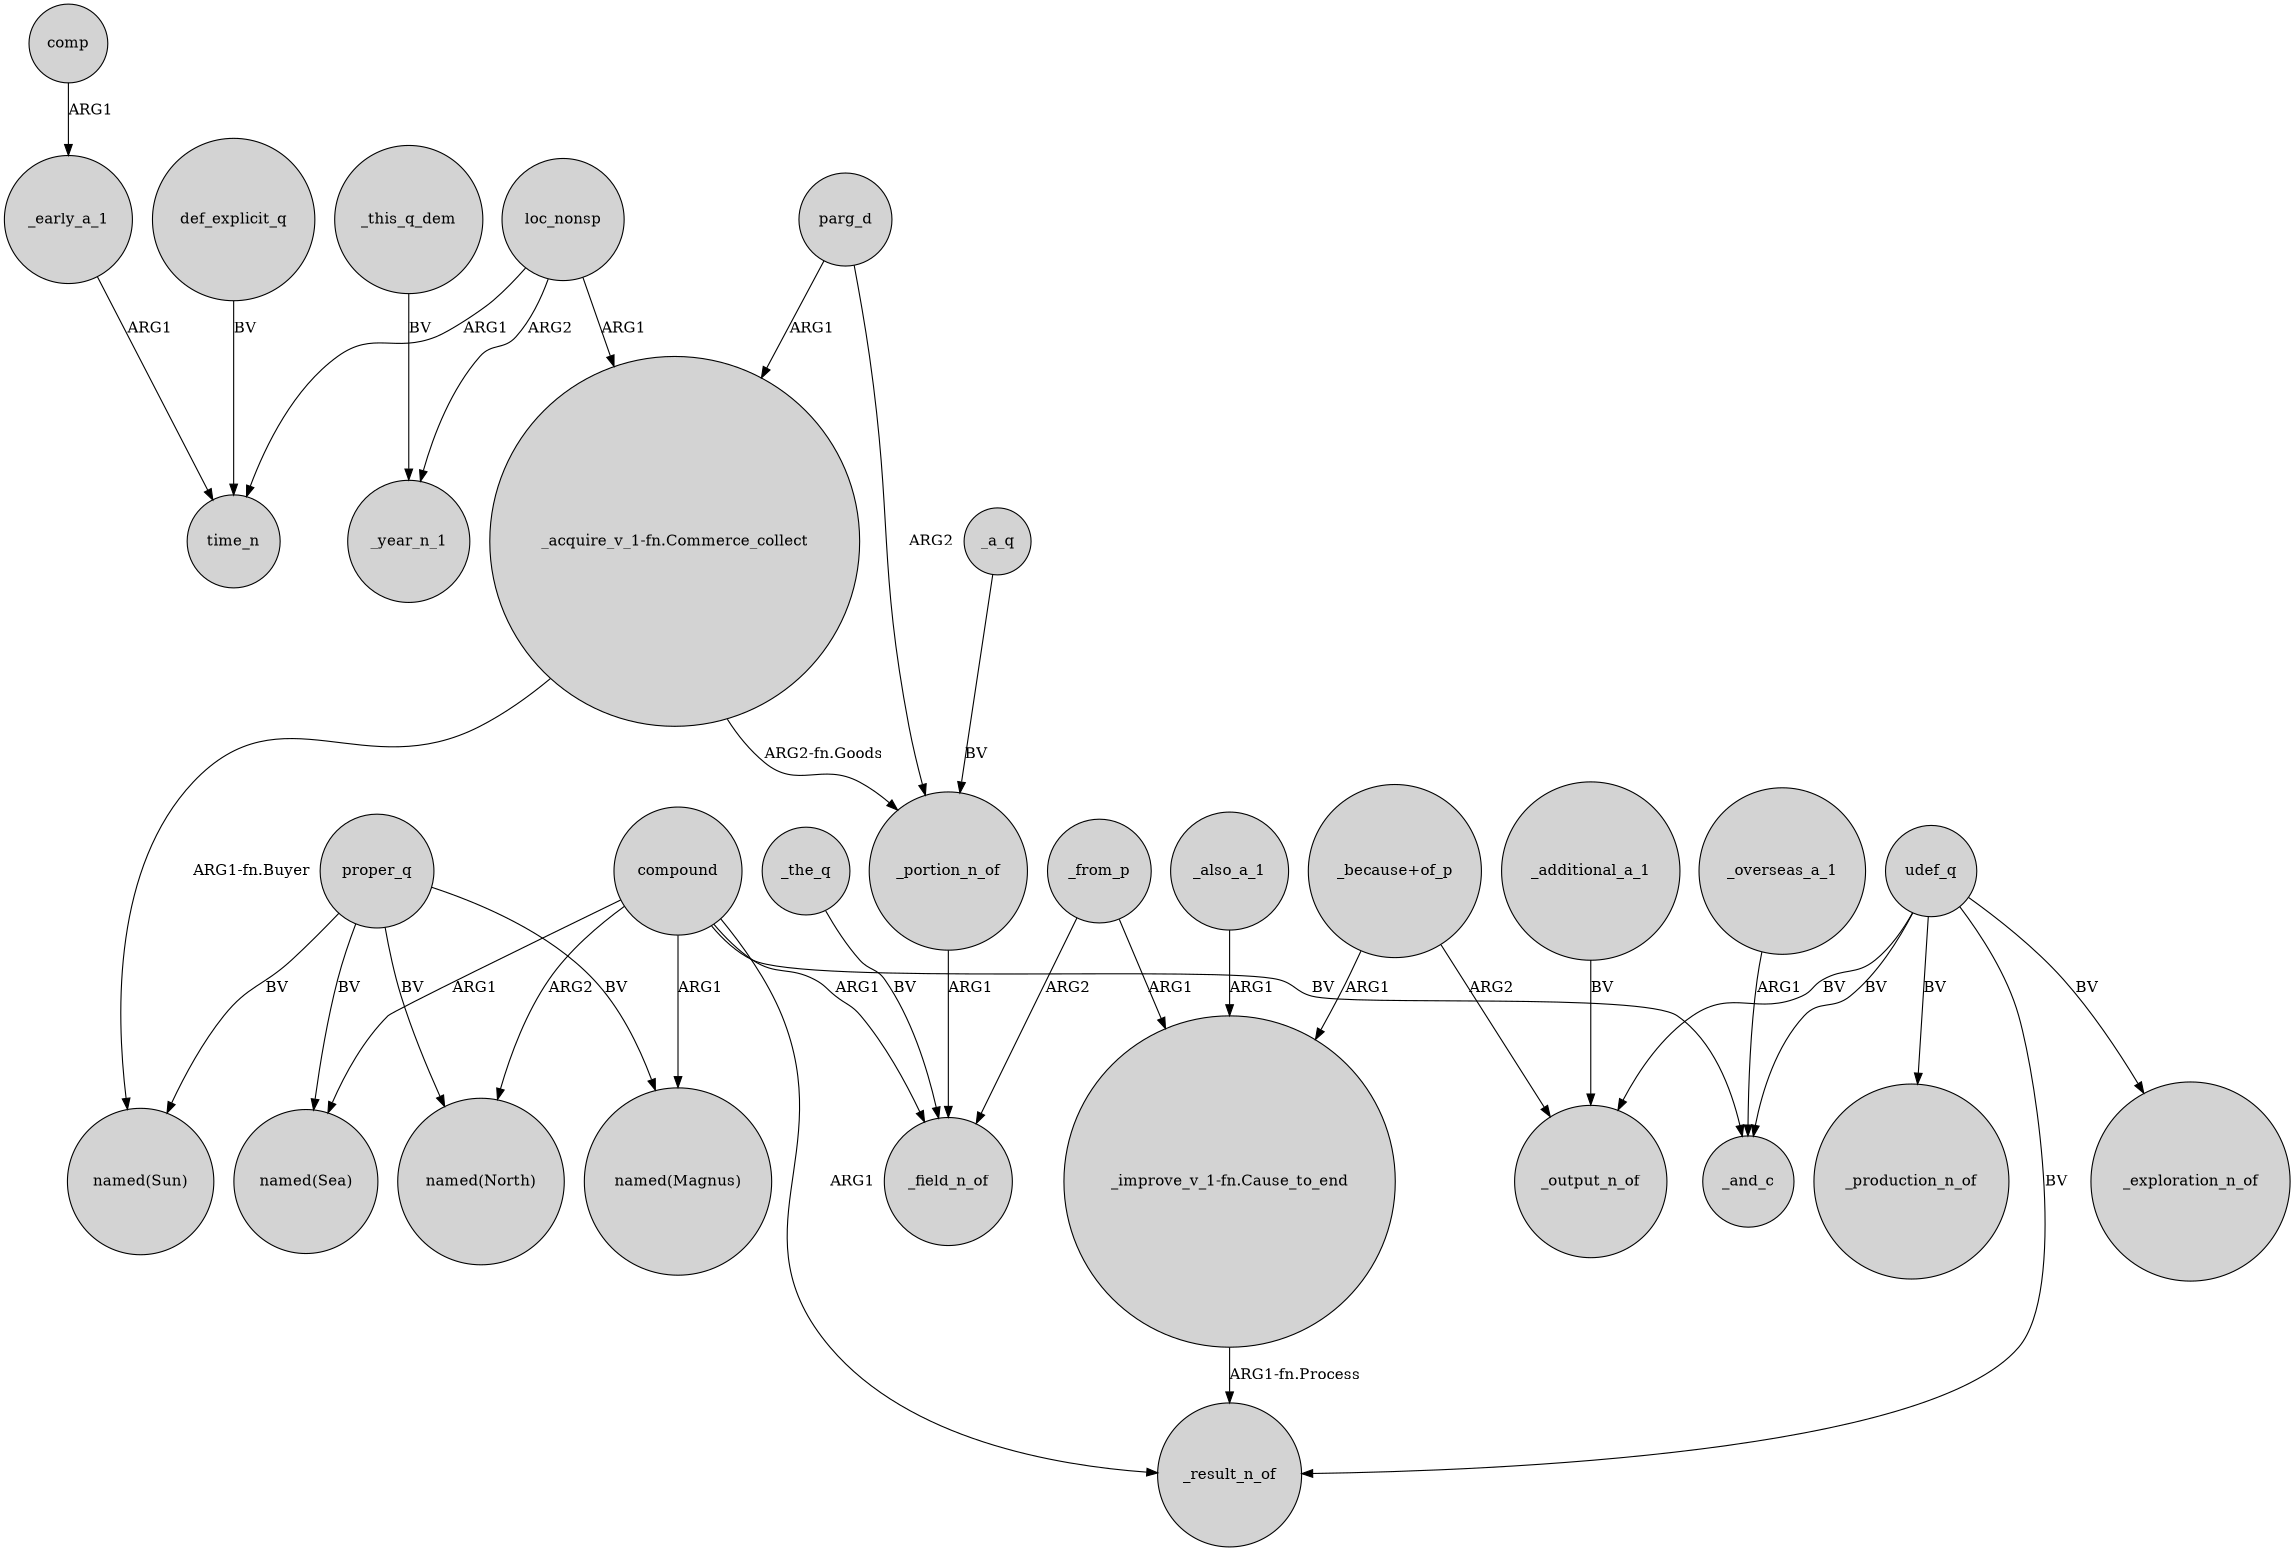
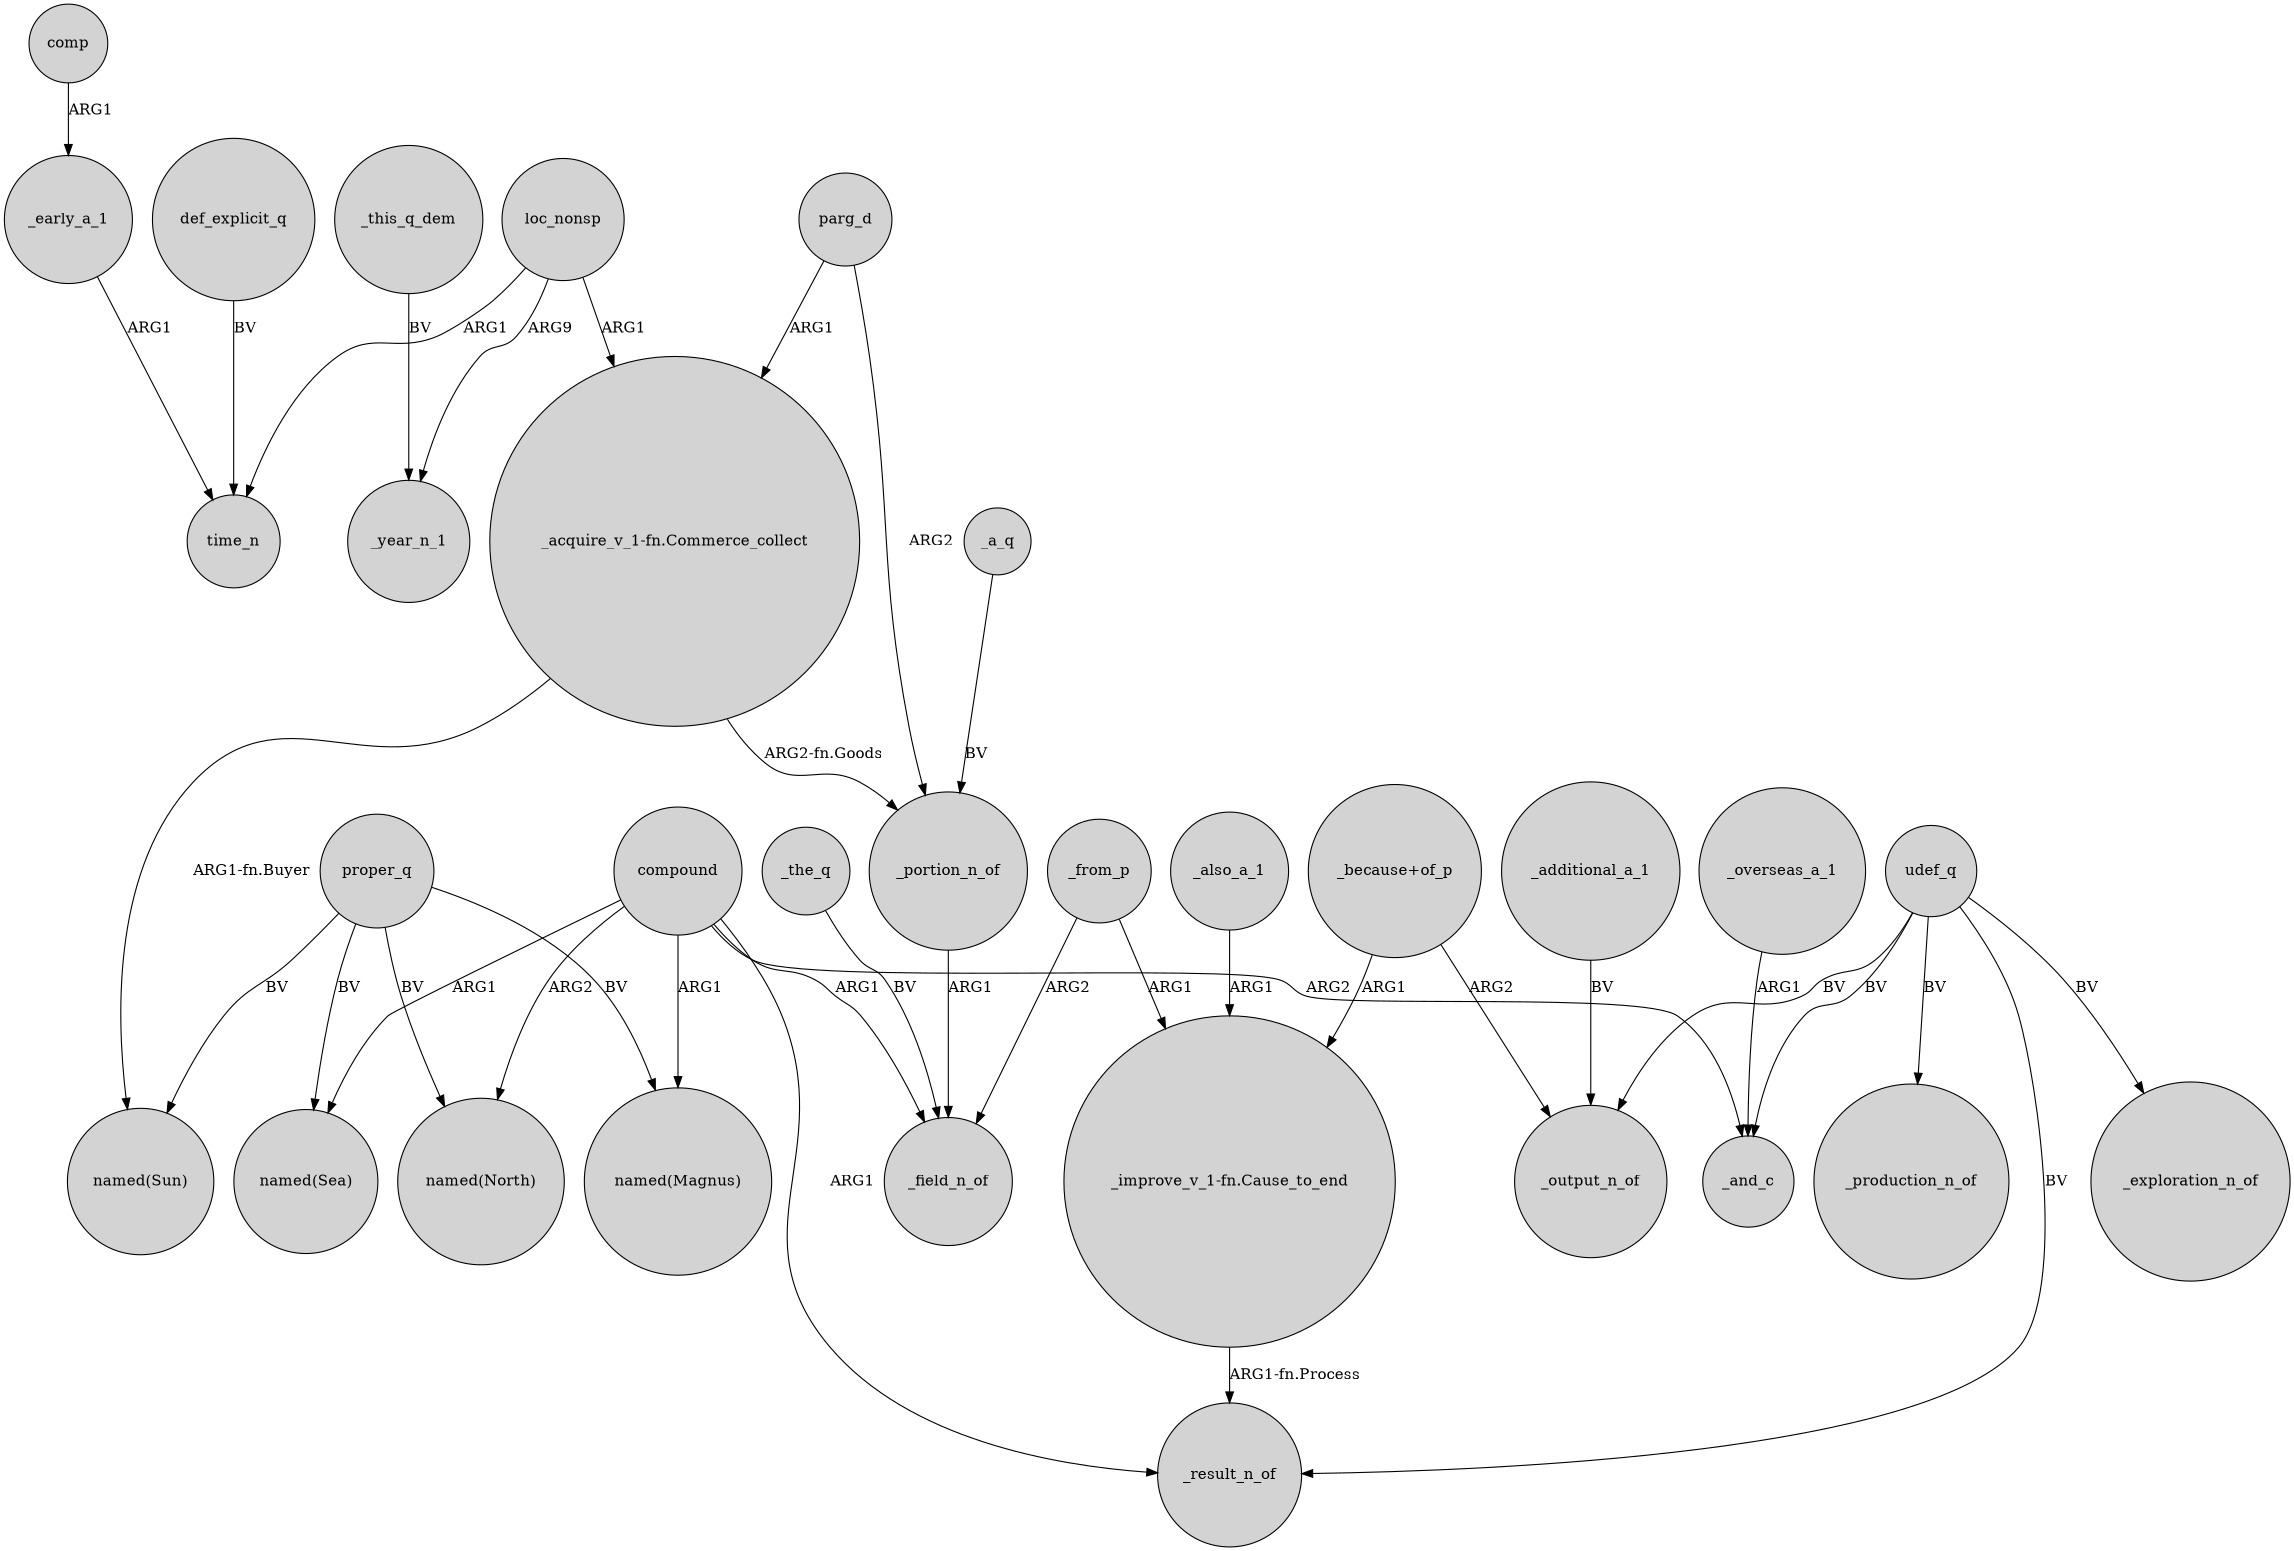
(550, 329) -> (550, 329)
(1323, 988) -> (1329, 988)
